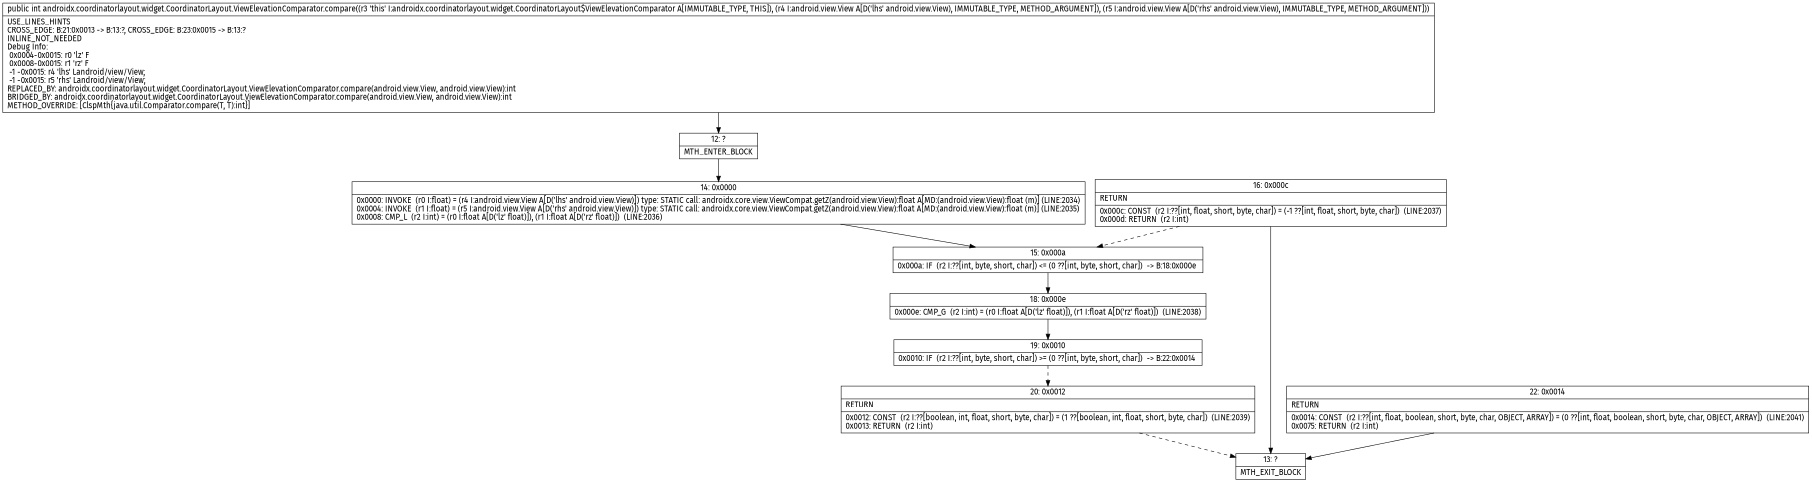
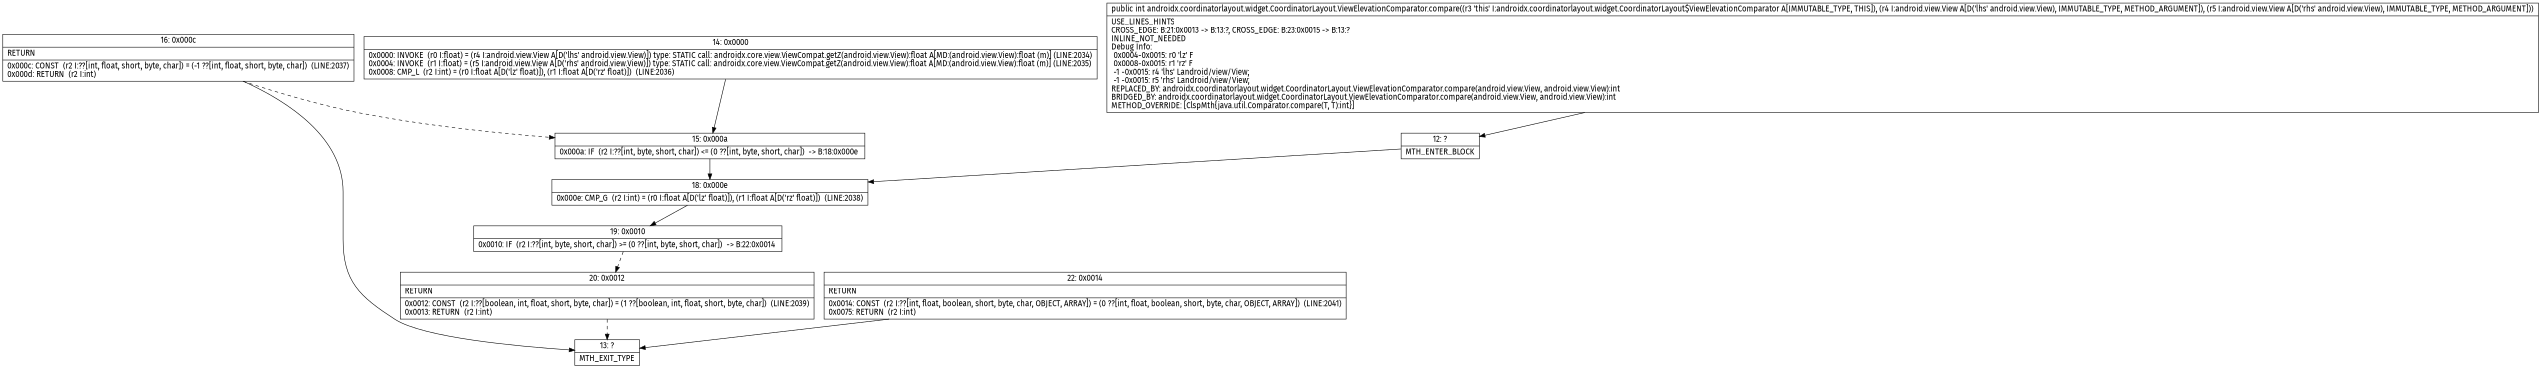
(719, 168) -> (1137, 165)
(1271, 473) -> (607, 359)
